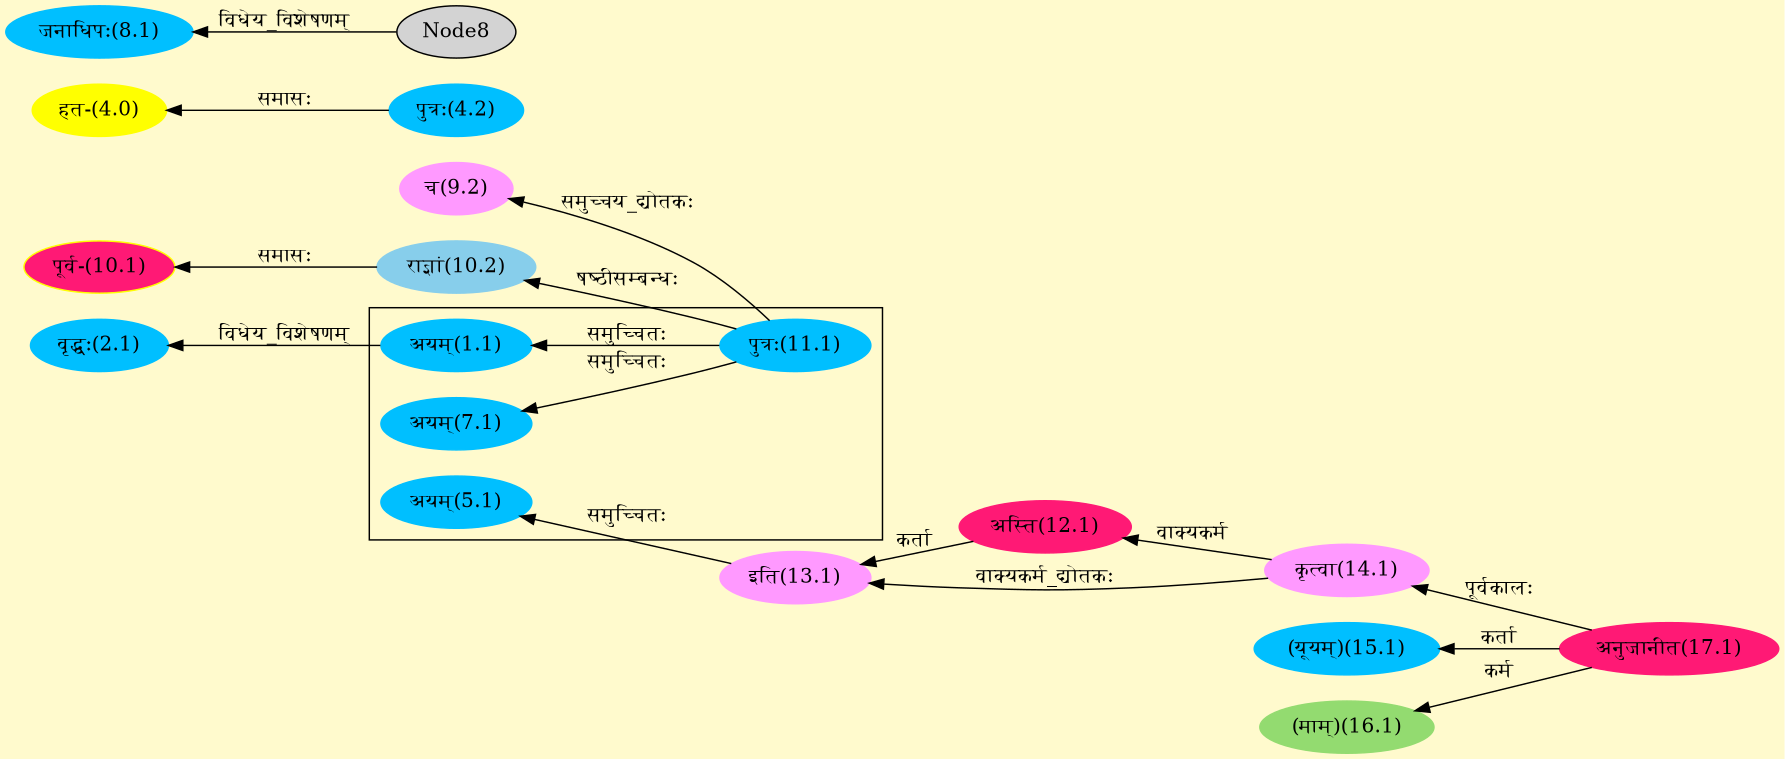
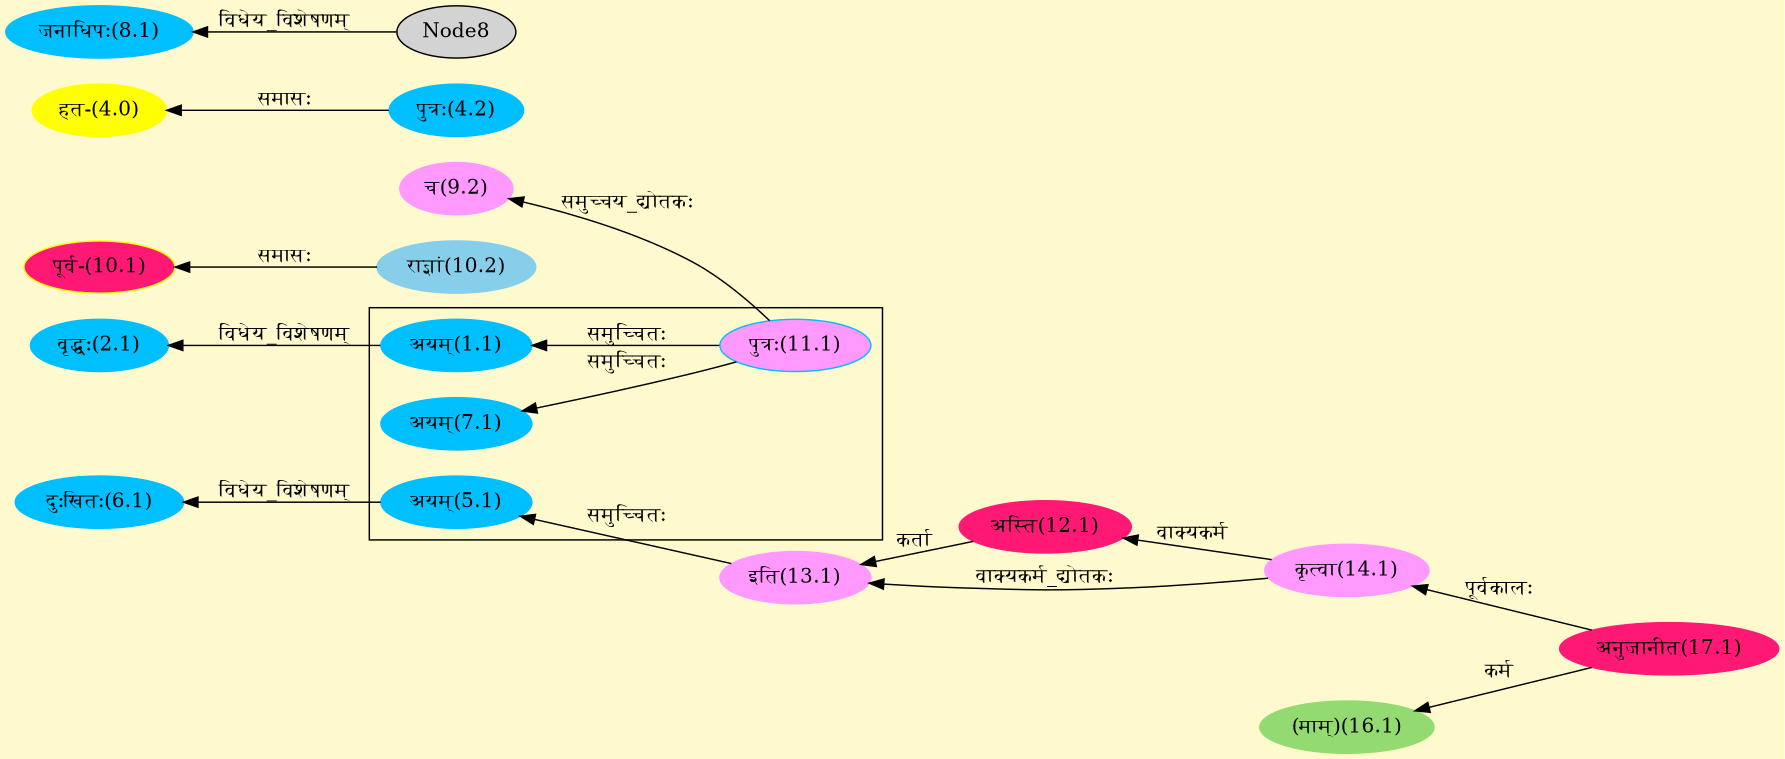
(608, 298) -> none
(795, 345) -> (795, 345)
none -> (99, 502)
(1347, 649) -> none
